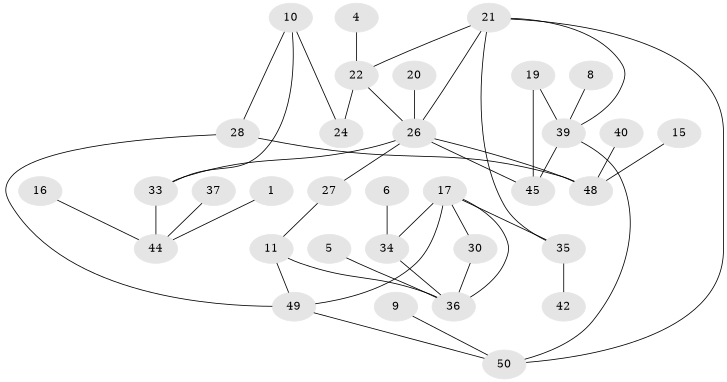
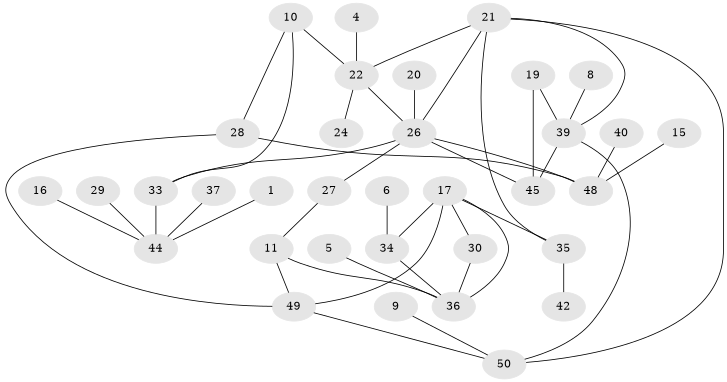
(316, 76) -> (324, 47)
none -> (98, 191)
